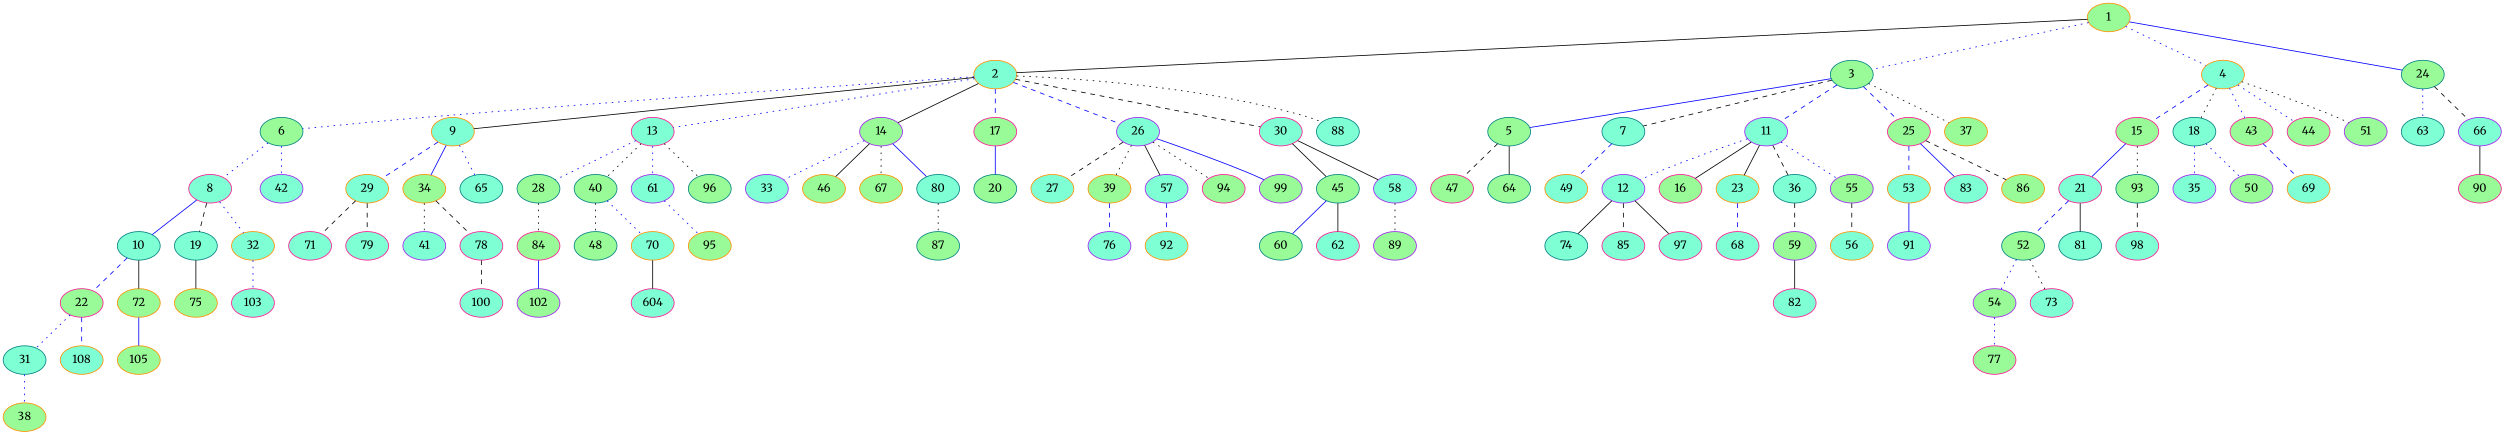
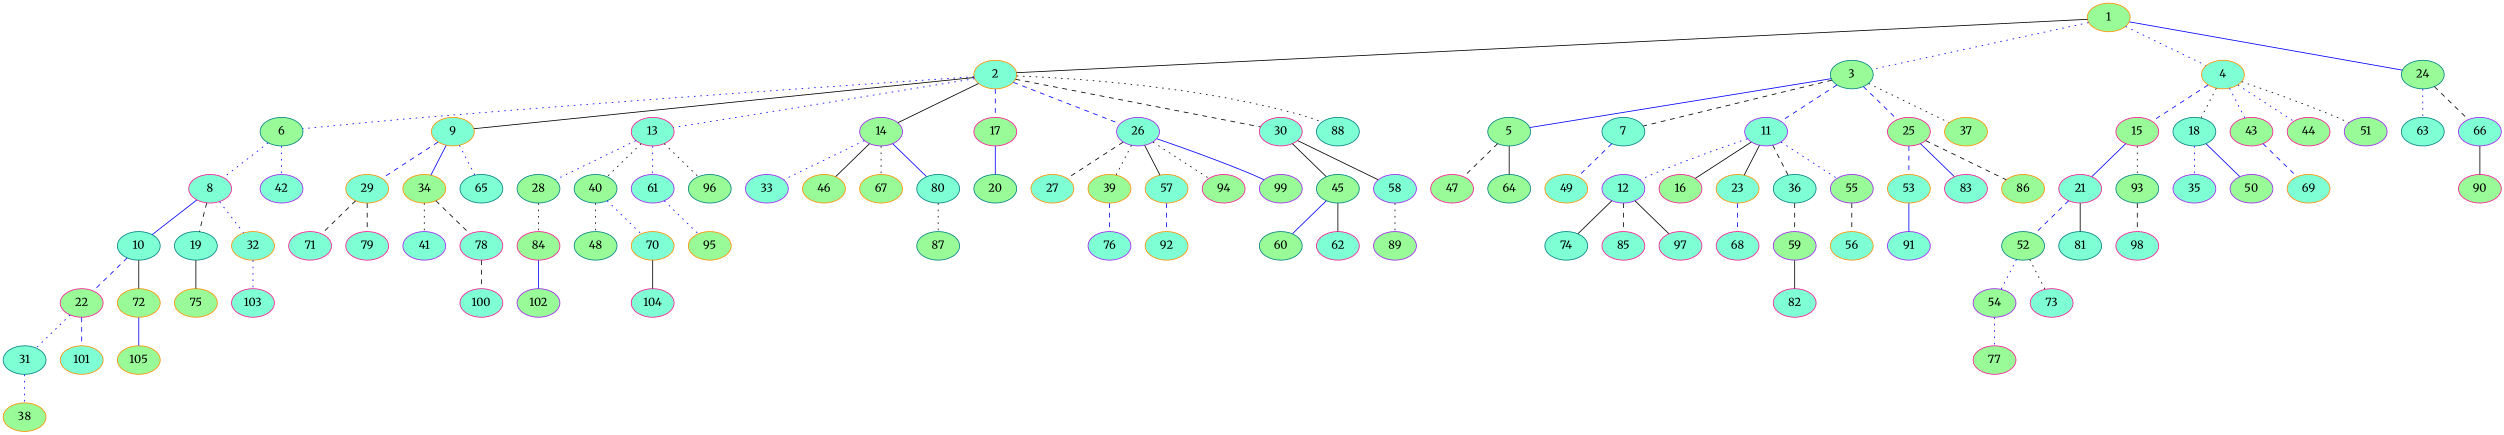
(2223, 160) -> (2223, 160)
(1167, 189) -> (1167, 189)
(653, 303) -> (653, 303)
(82, 360) -> (82, 360)
